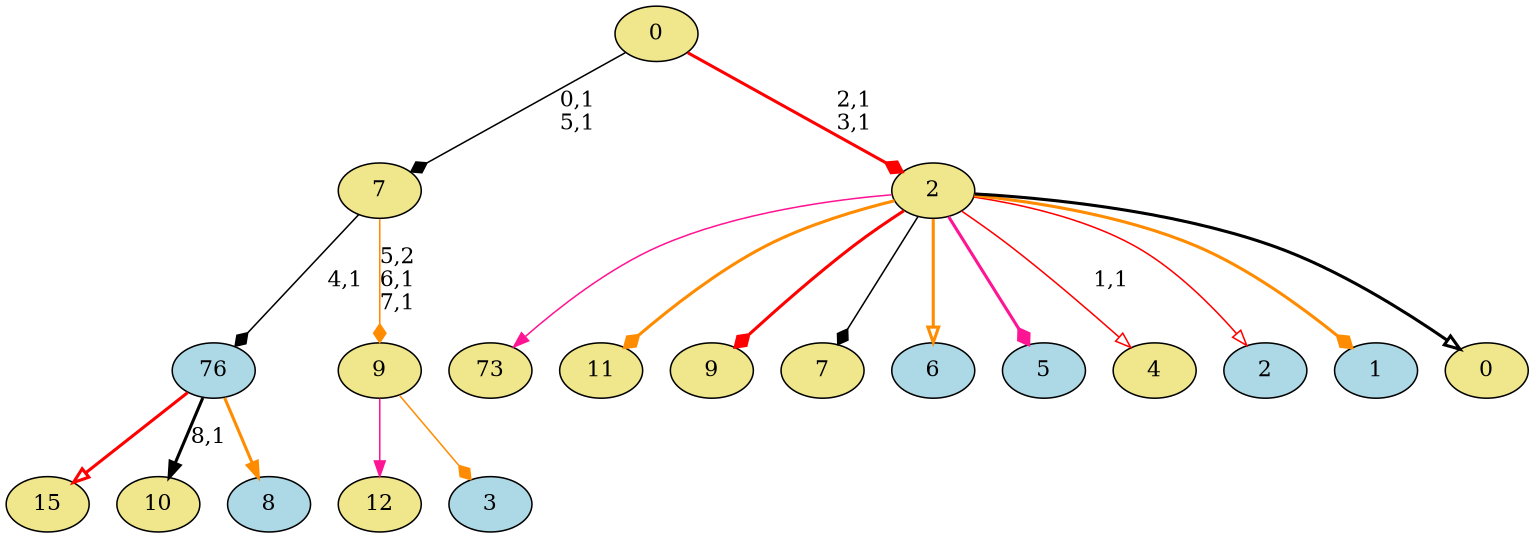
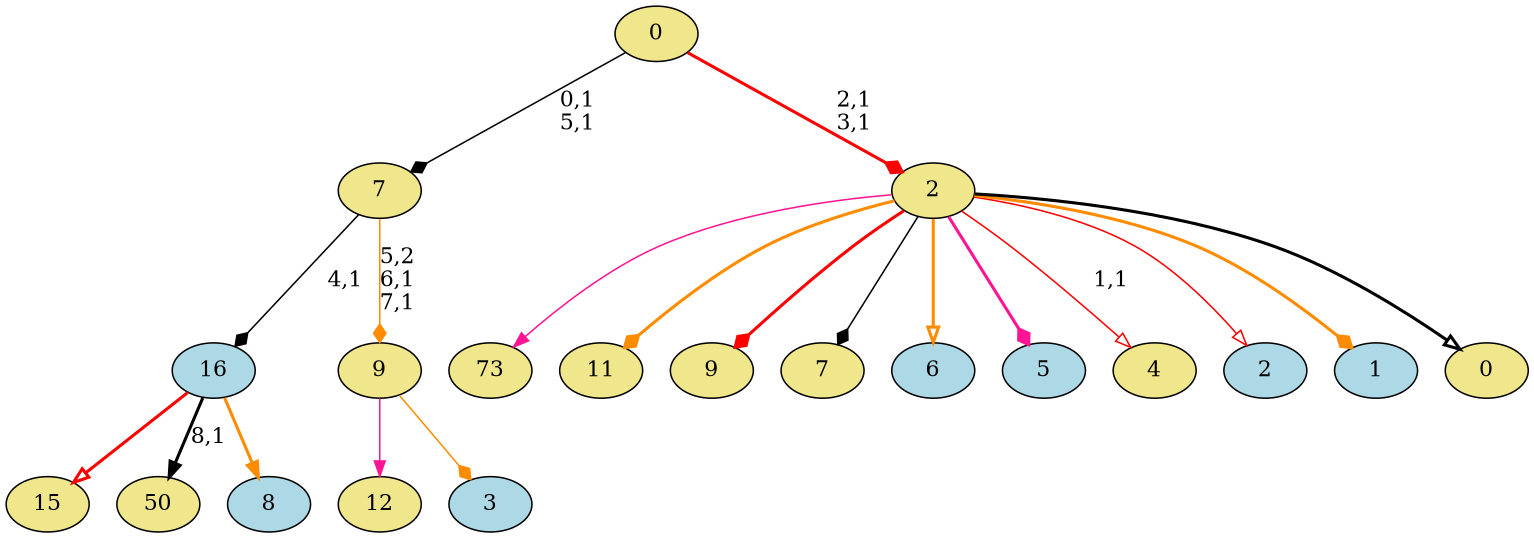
(214, 371) -> (214, 371)
(158, 504) -> (158, 504)
